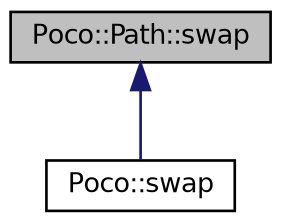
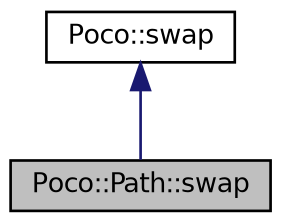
(141, 125) -> (141, 125)
